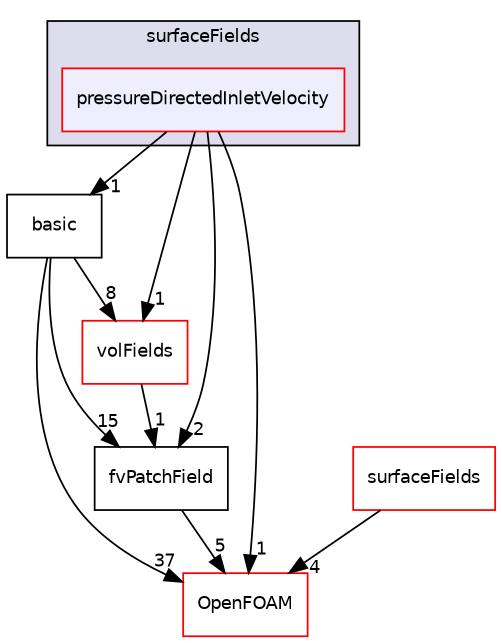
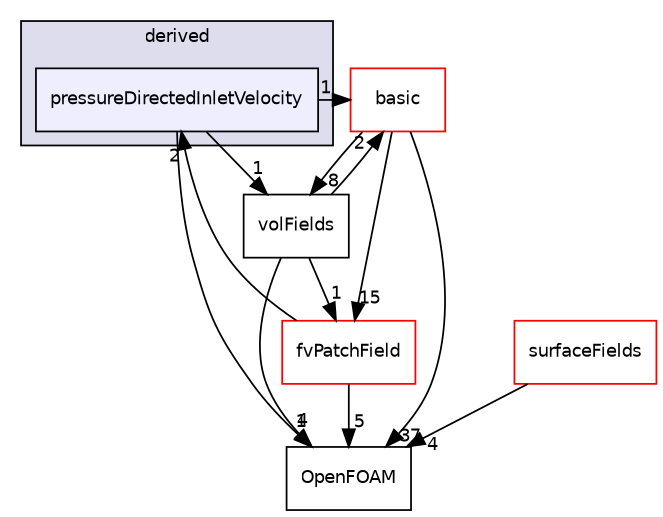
(203, 38) -> (177, 38)
(203, 100) -> (177, 100)
none -> (352, 171)
(54, 226) -> (398, 100)
(215, 283) -> (221, 248)
none -> (260, 350)
(135, 352) -> (296, 226)
(161, 479) -> (349, 352)
(245, 605) -> (349, 479)
